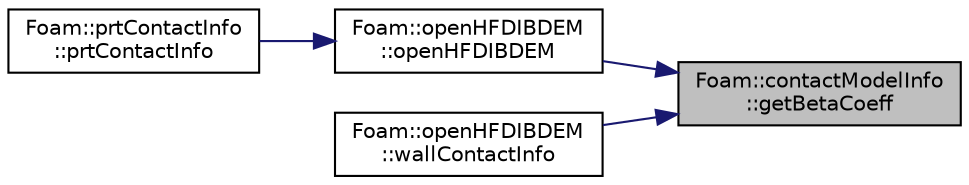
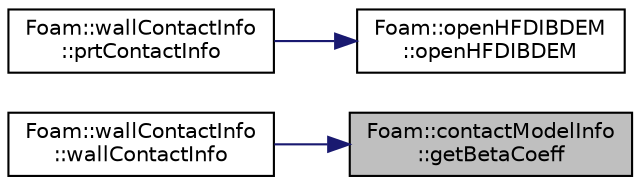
(134, 41) -> (141, 41)
(630, 65) -> none
(469, 144) -> (141, 144)
